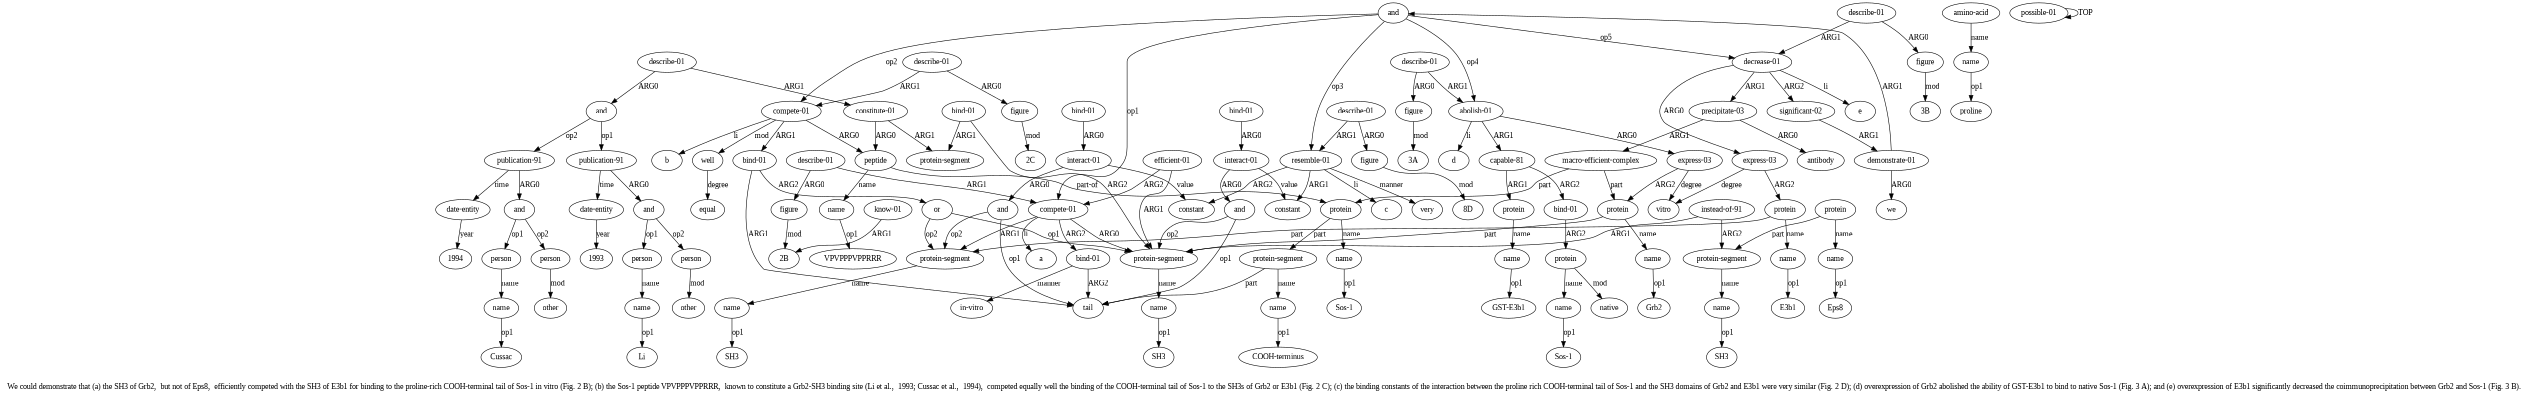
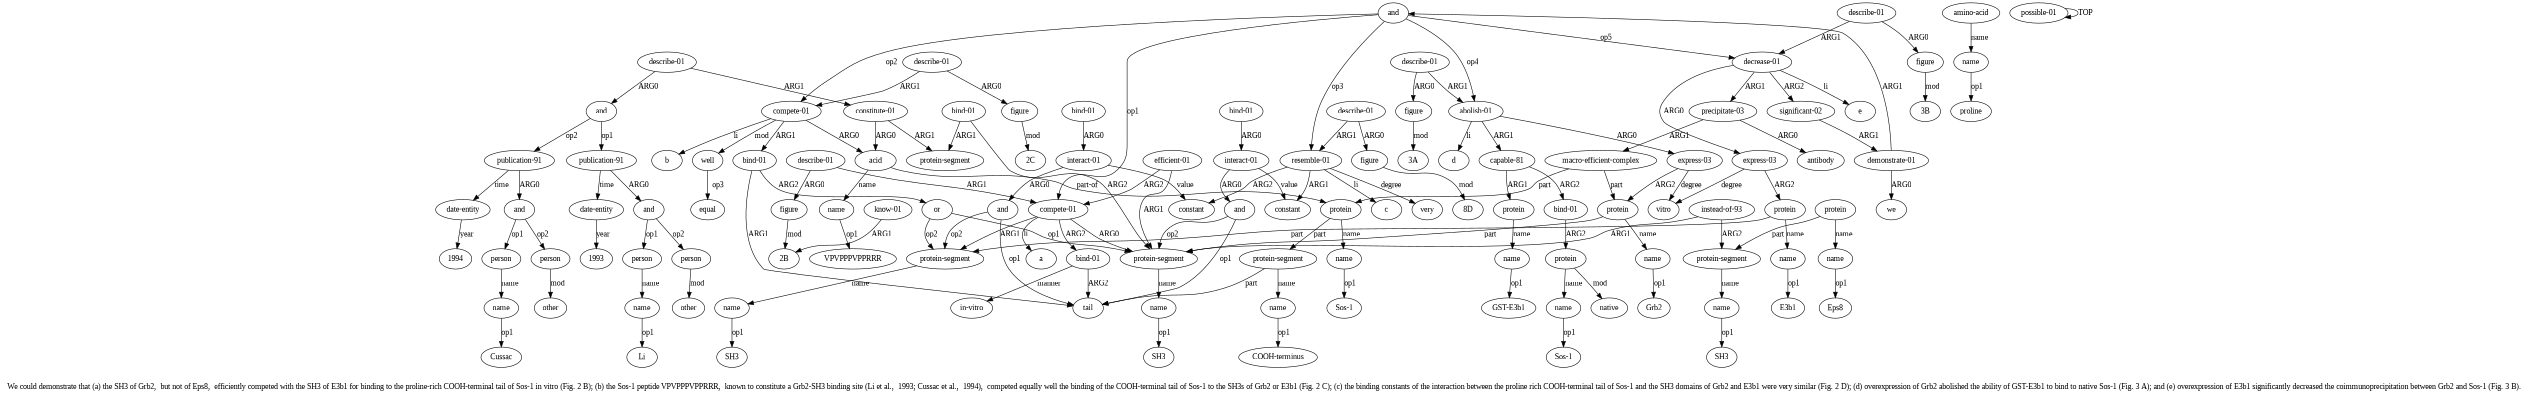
(876, 161) -> (876, 161)
(718, 185) -> (718, 185)
(1391, 185) -> (1391, 185)
(1722, 210) -> (1722, 210)
